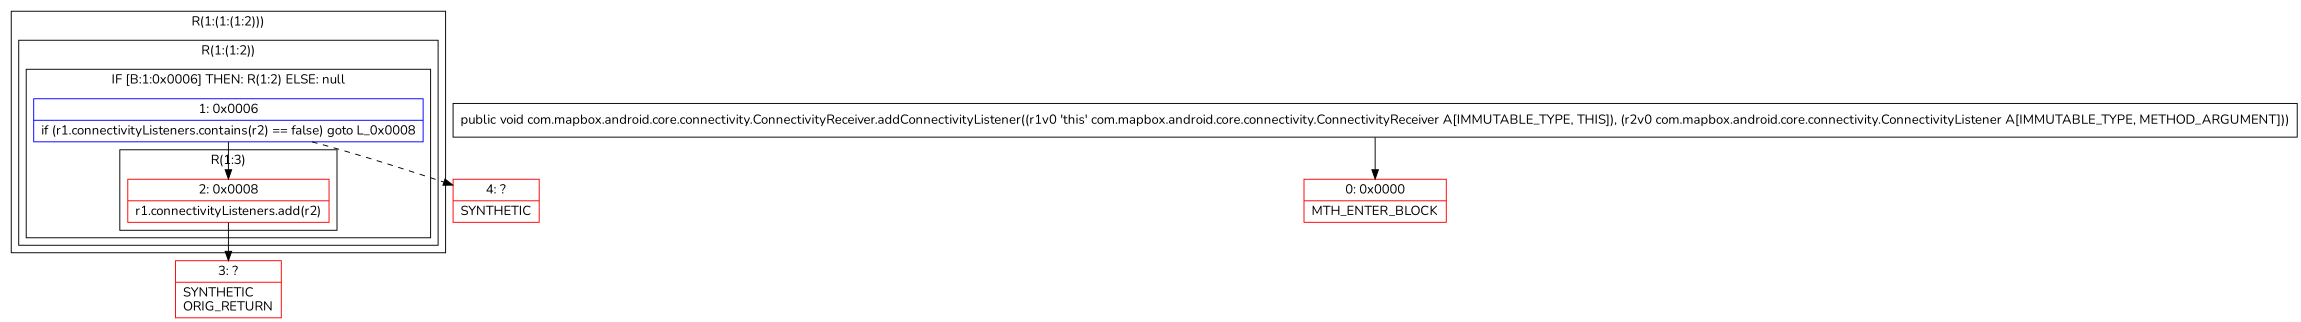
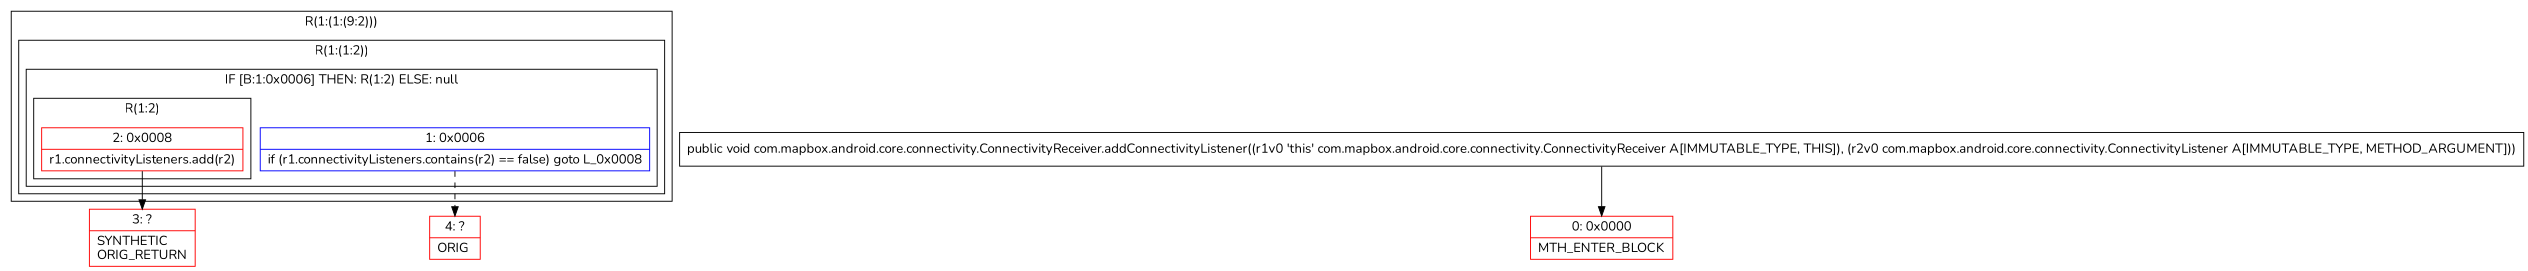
(228, 22) -> (342, 22)
(228, 156) -> none
(228, 161) -> (142, 109)
(496, 211) -> (453, 248)
